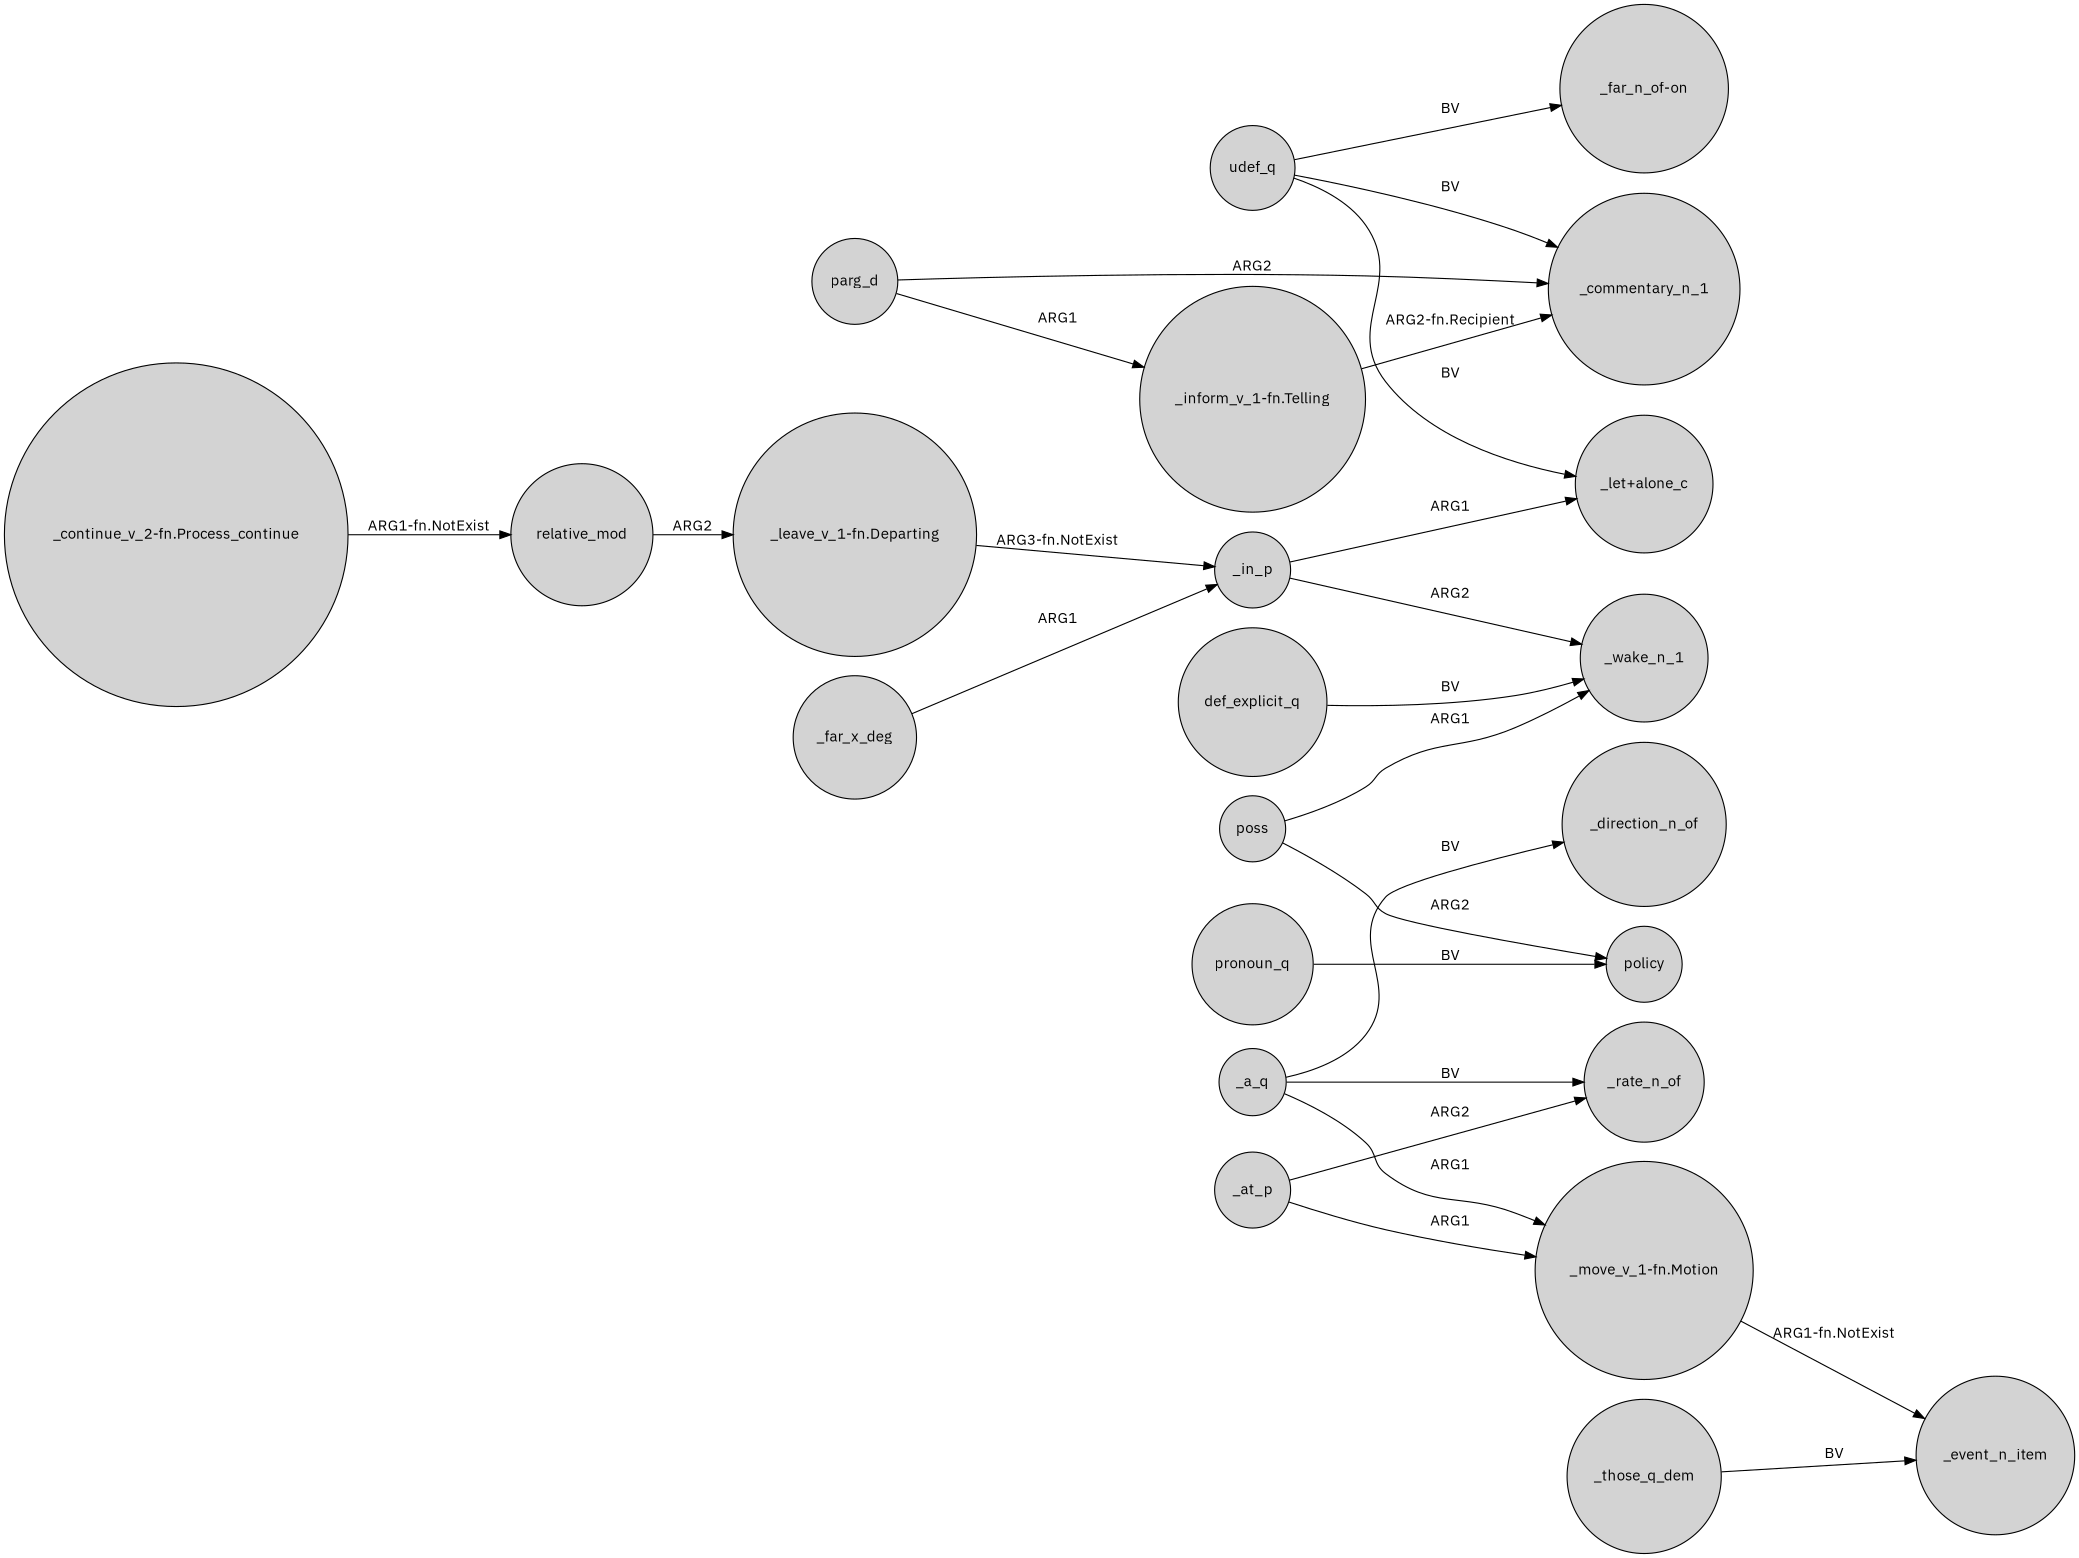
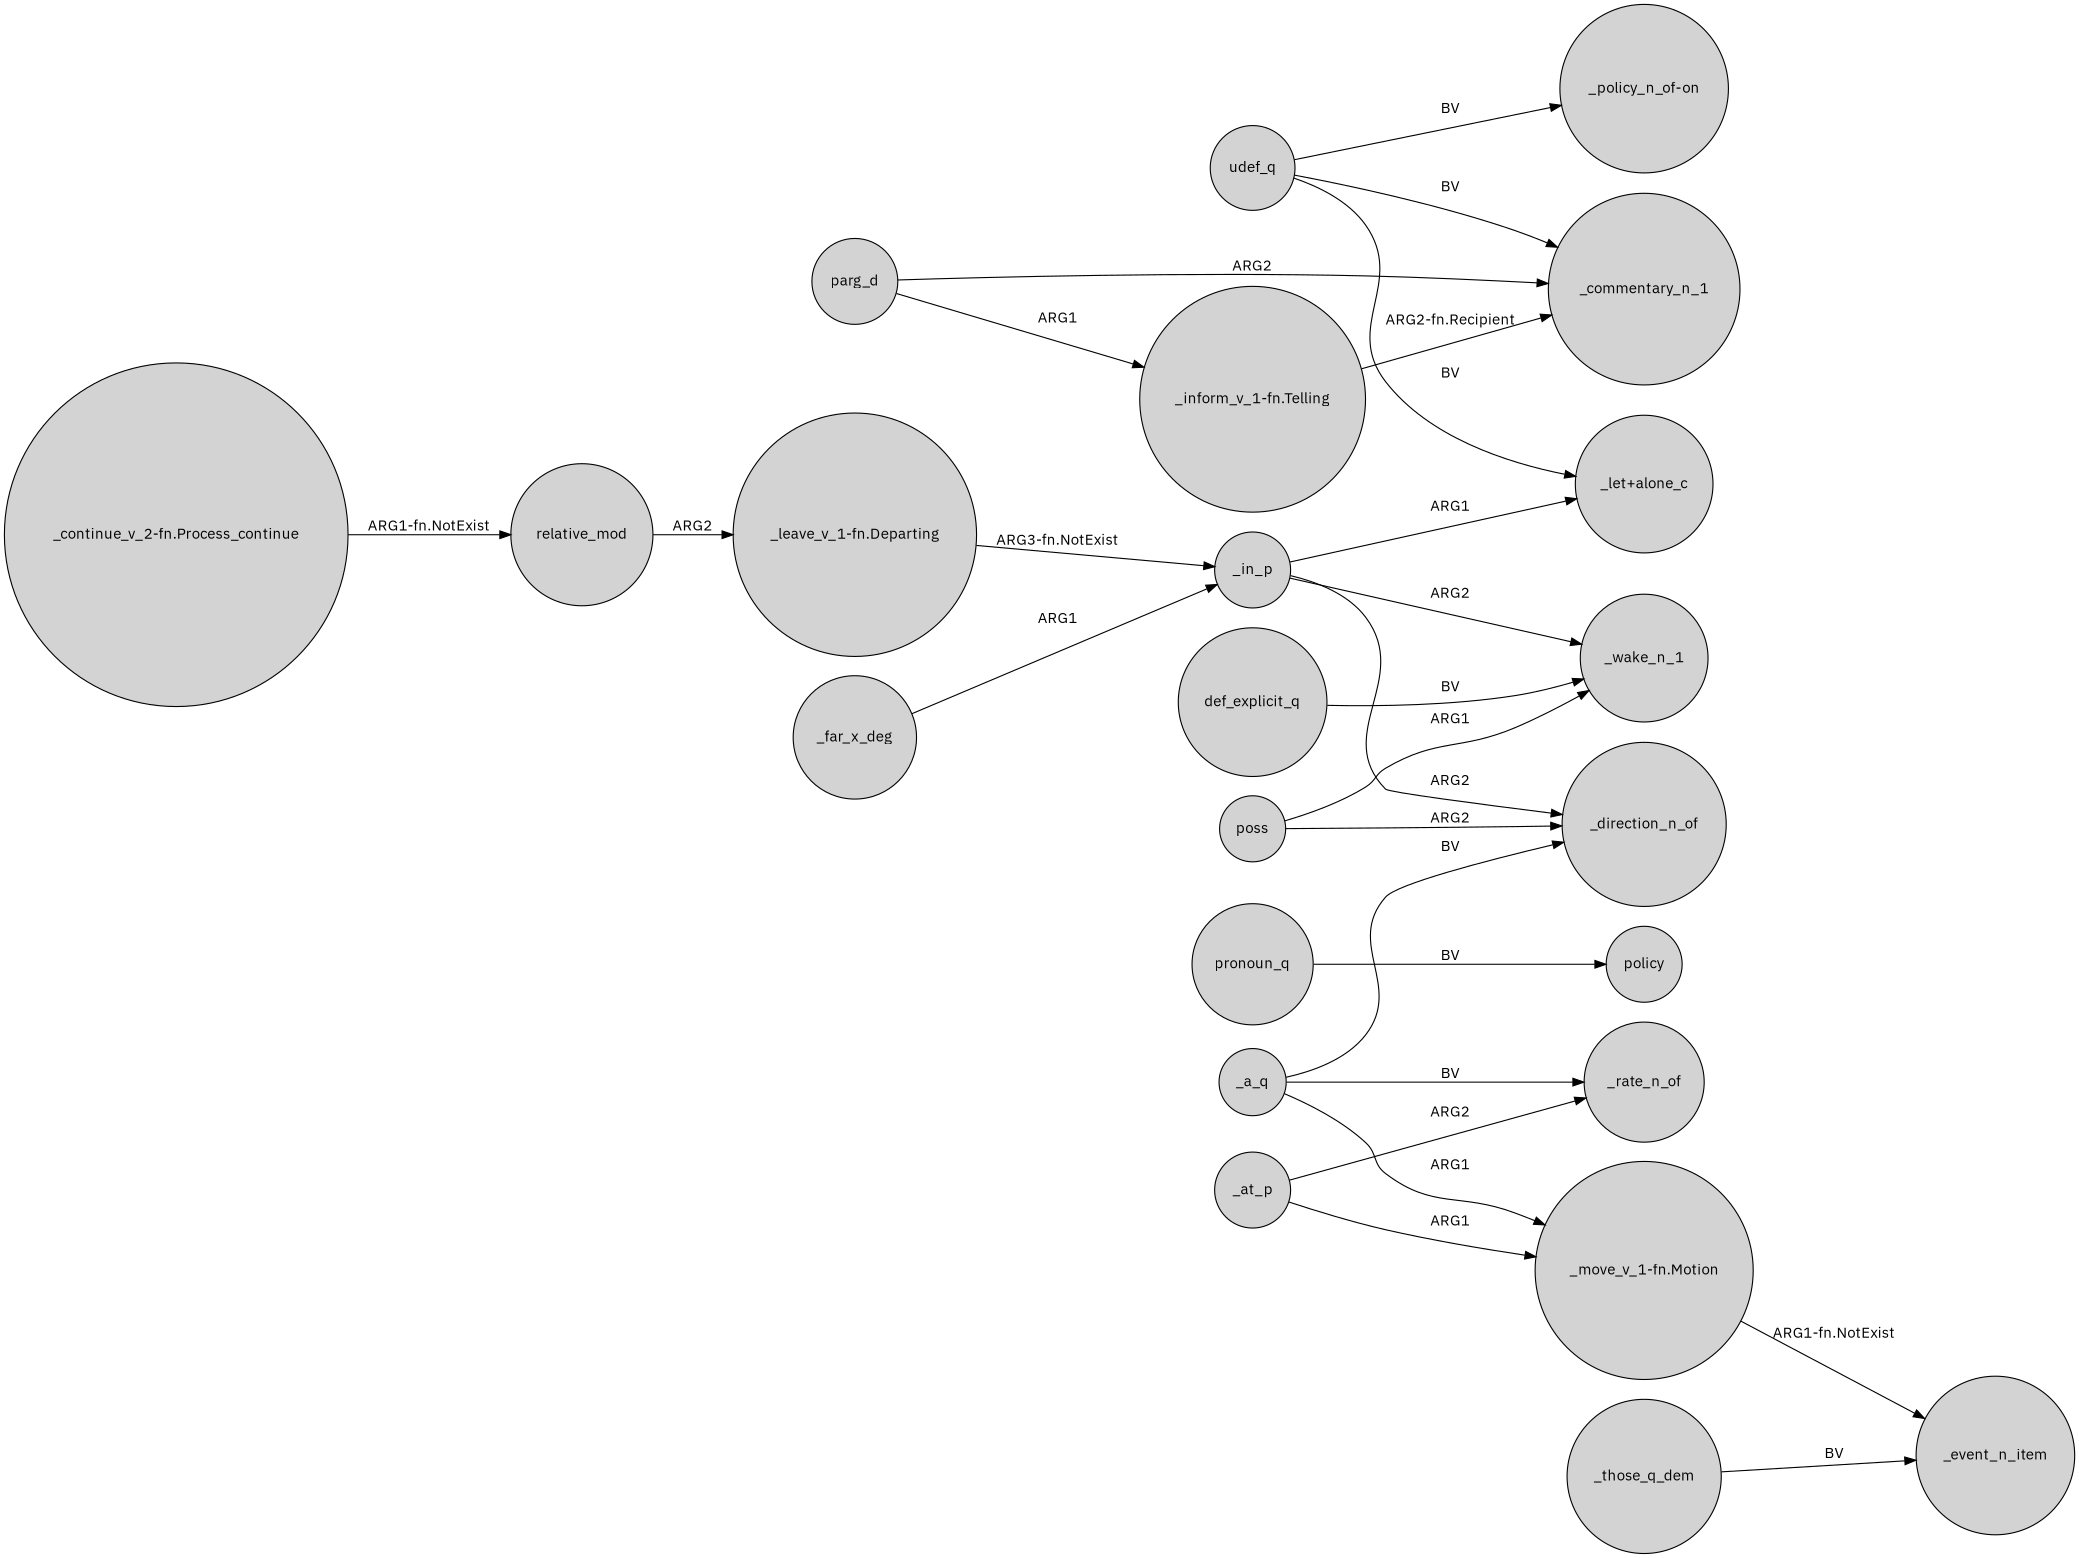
(1644, 89) -> (1644, 89)
none -> (1367, 743)
(1428, 925) -> (1418, 828)
